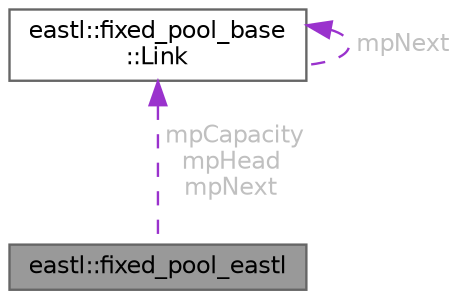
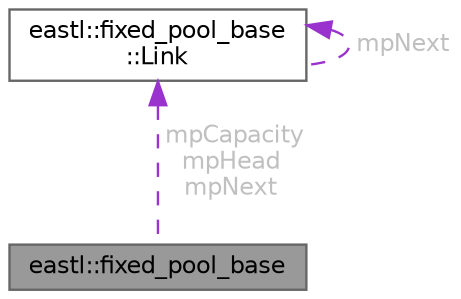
(158, 267) -> (158, 267)
